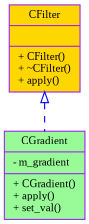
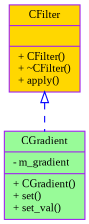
(34, 196) -> (27, 196)
